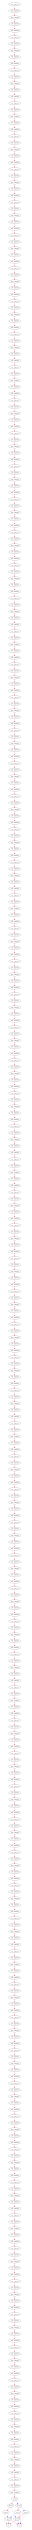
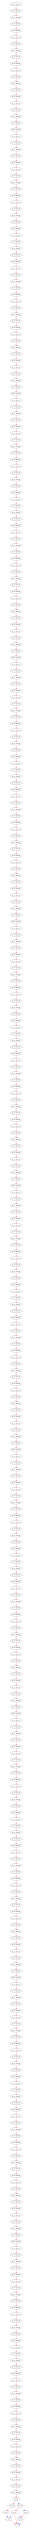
(9, 2525) -> none
